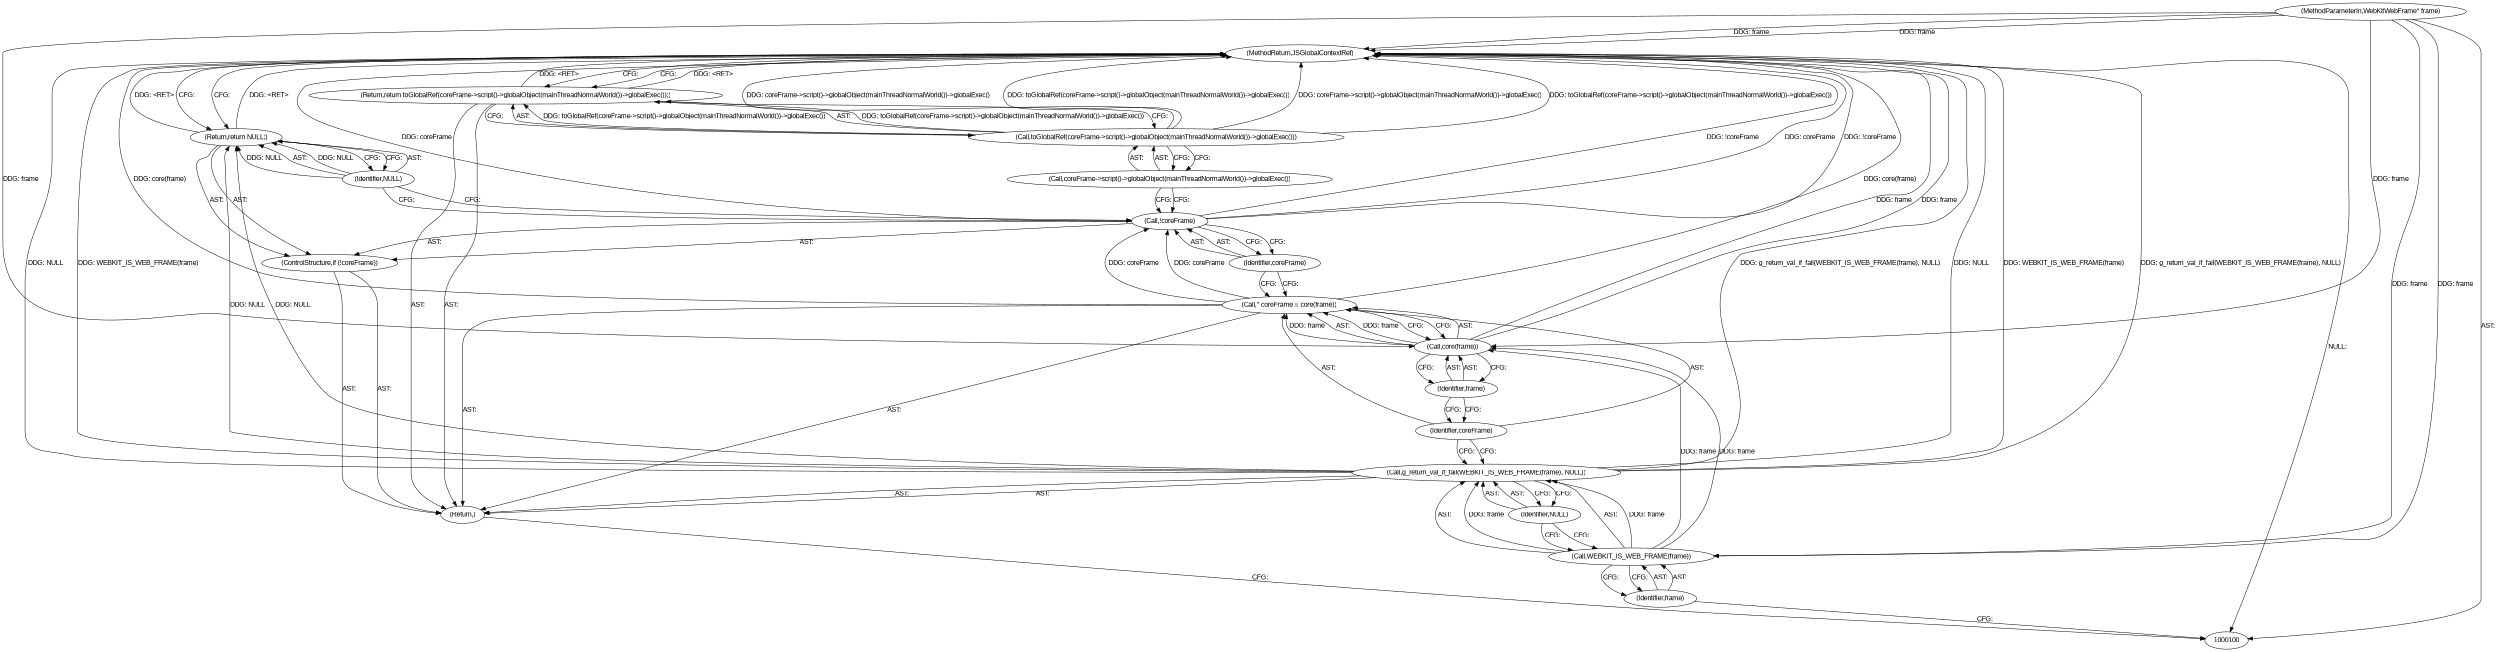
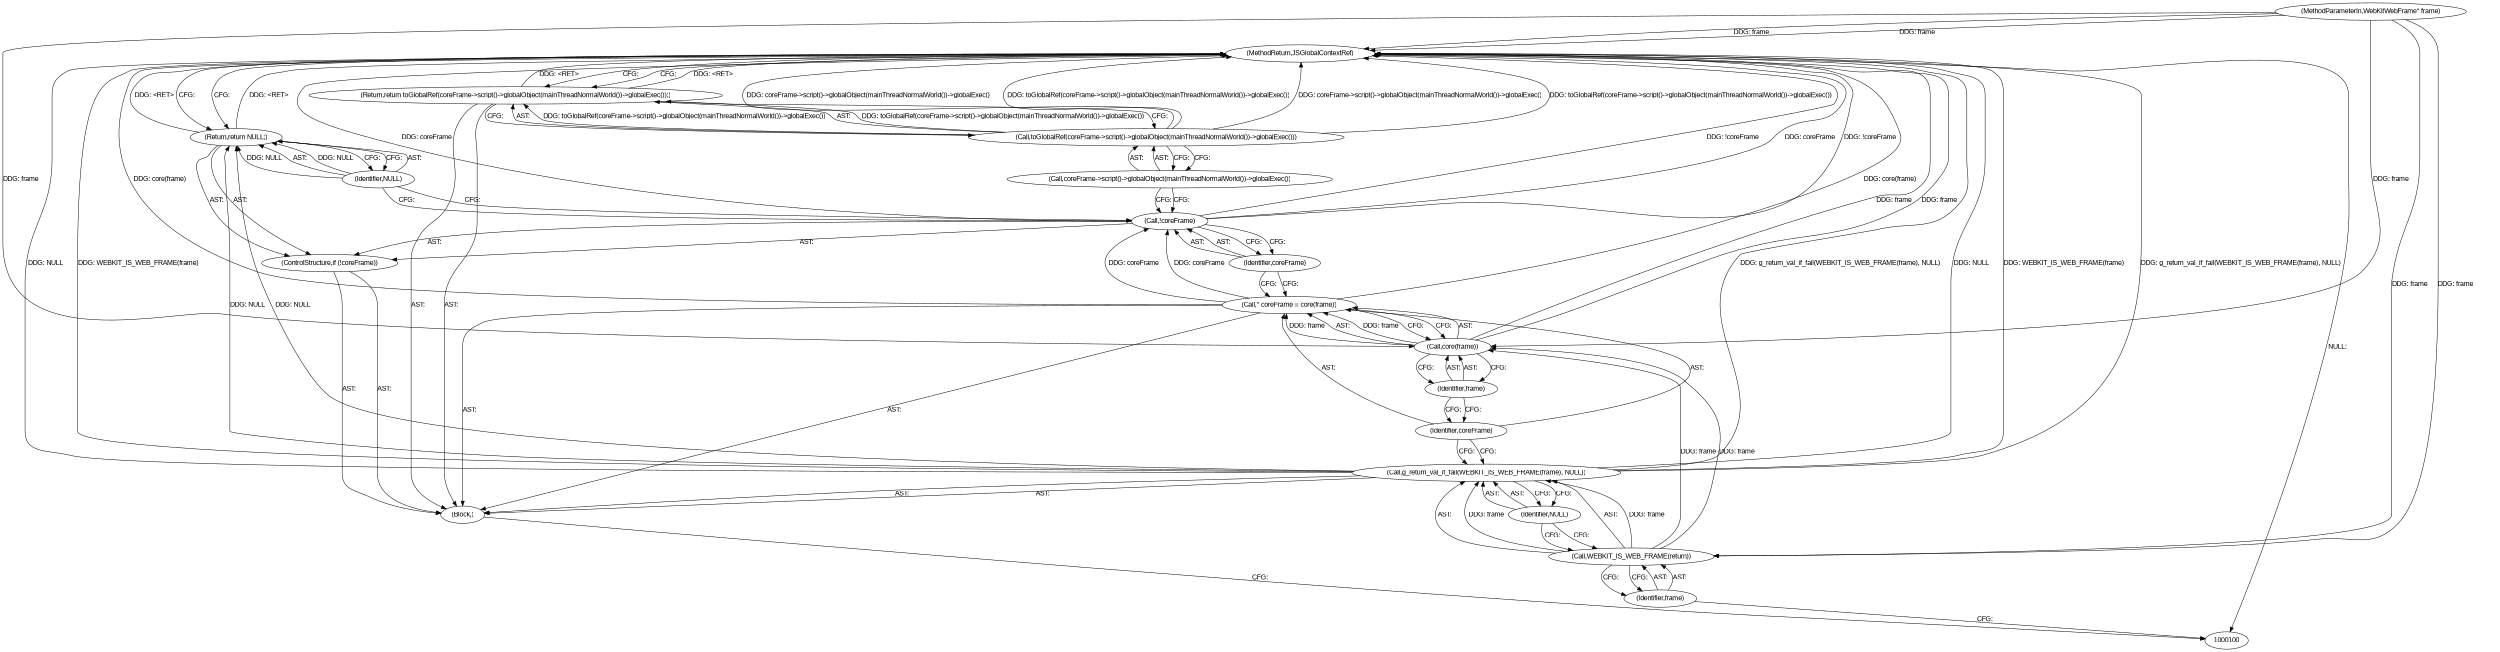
(2481, 403) -> none
(463, 515) -> (463, 515)
(1631, 557) -> (1631, 557)
